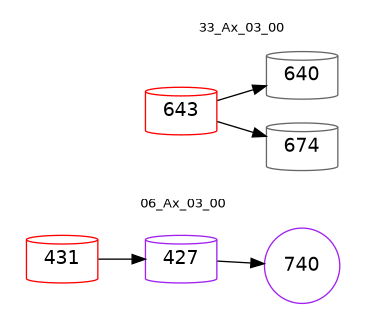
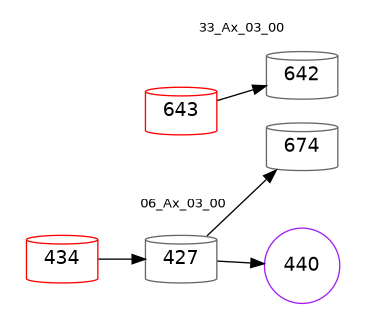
(302, 75) -> (302, 75)
(235, 127) -> (237, 208)
(62, 259) -> (62, 259)
(181, 259) -> (181, 259)
(302, 266) -> (302, 266)
